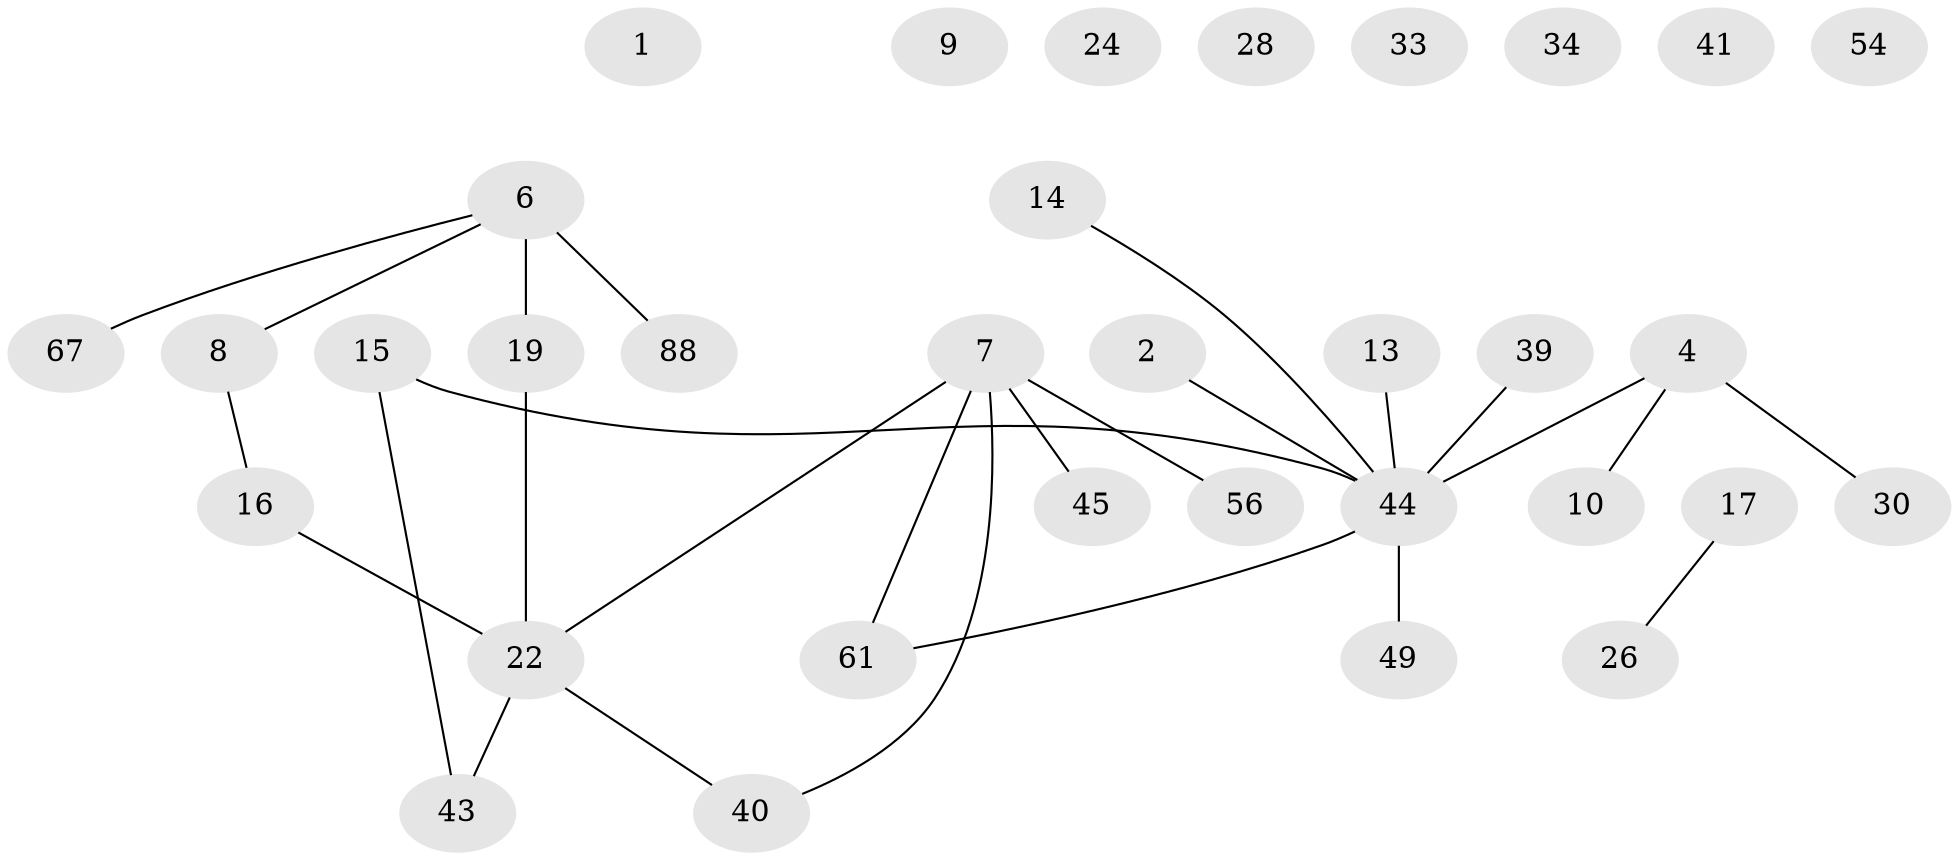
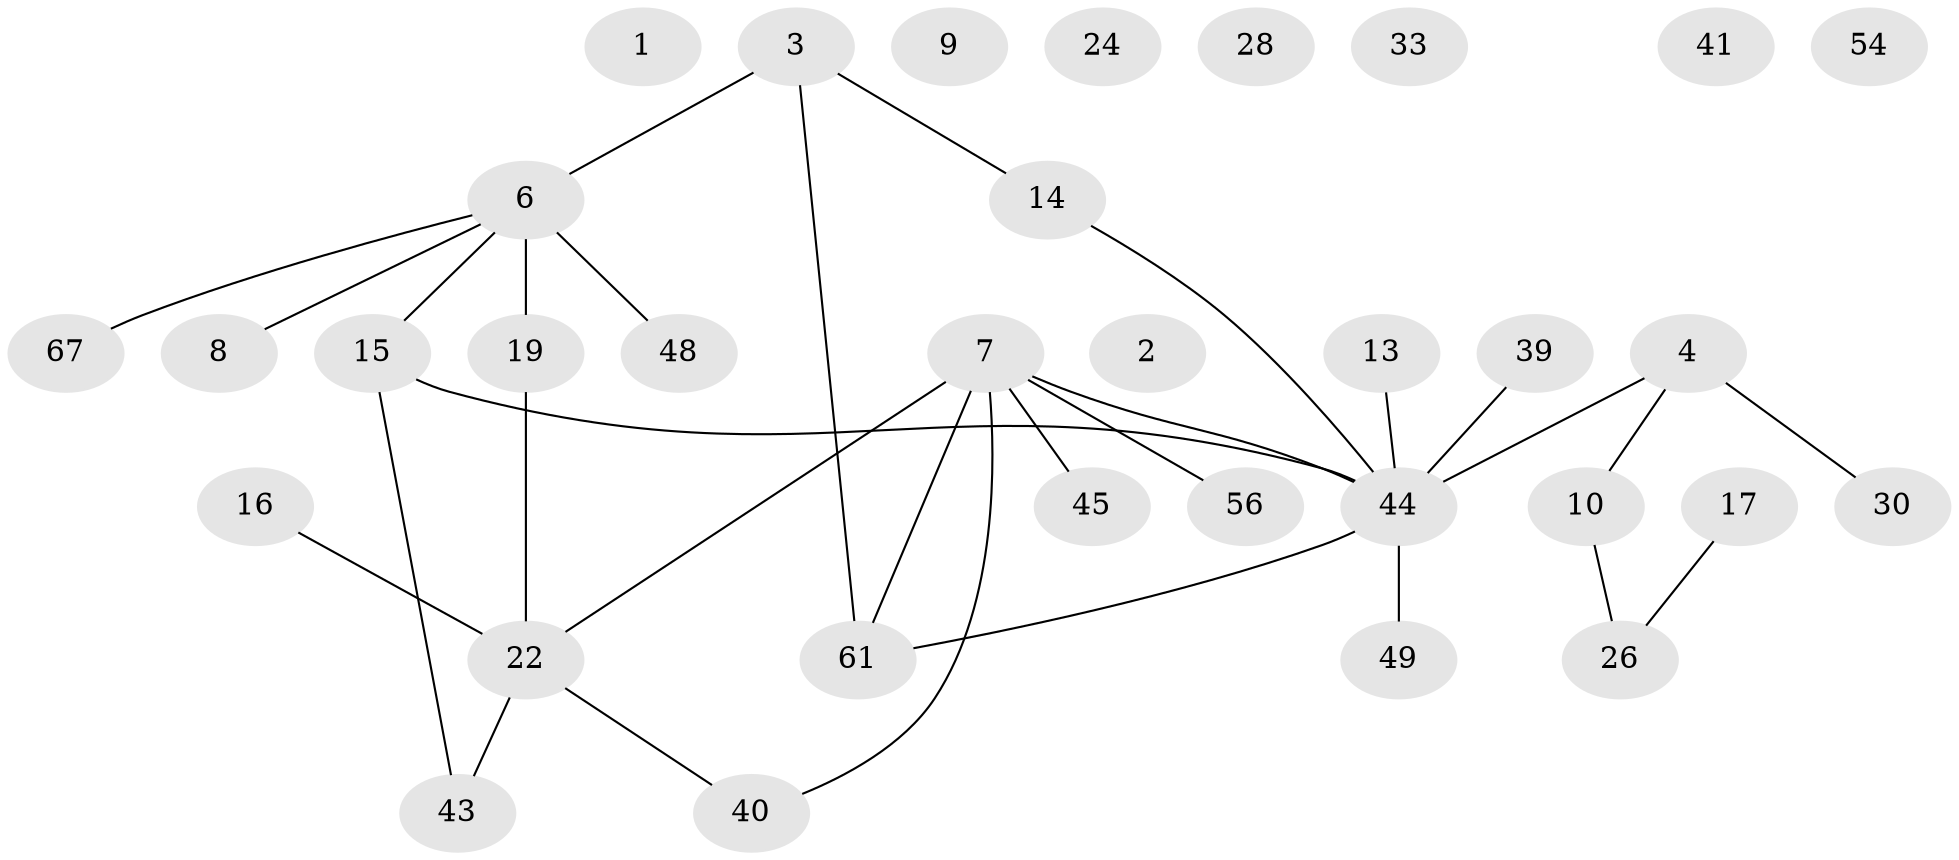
none -> (796, 47)
(1563, 47) -> none
none -> (449, 277)
(679, 353) -> (679, 353)
(237, 430) -> none
(1273, 430) -> (1185, 426)
none -> (1603, 583)
